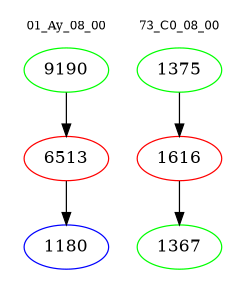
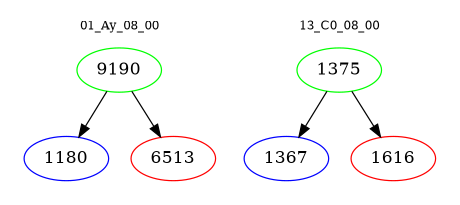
(179, 26) -> (340, 26)
(66, 197) -> (96, 109)
(179, 197) -> (316, 109)
(179, 247) -> (286, 159)
